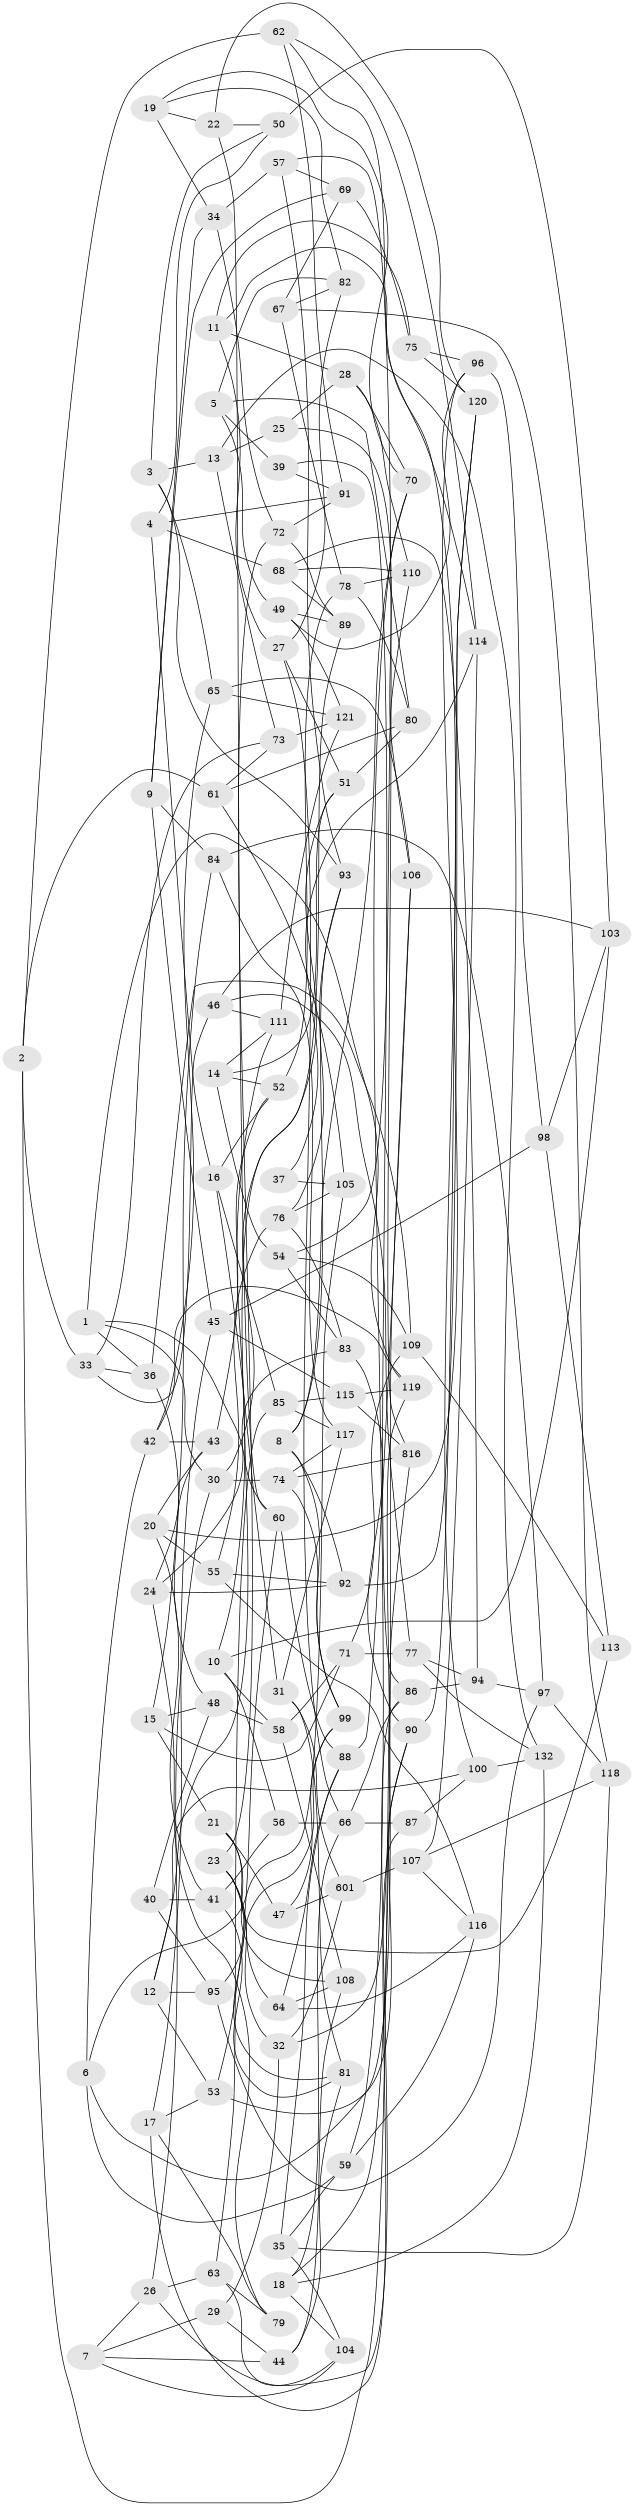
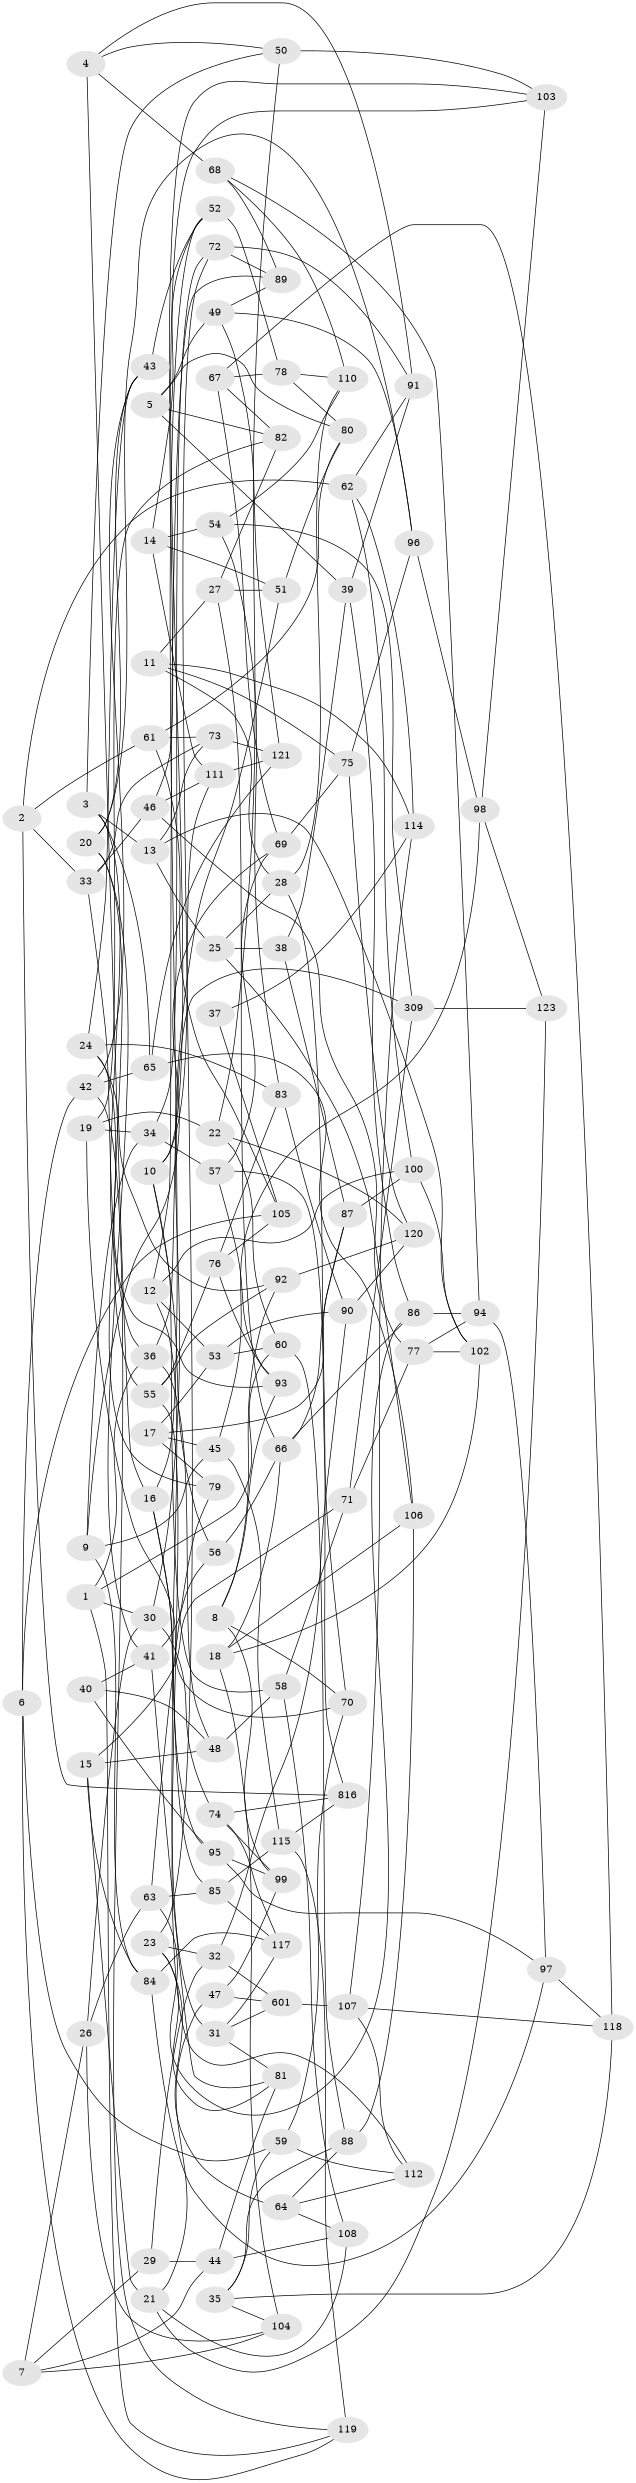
none -> (281, 949)
(412, 1346) -> (414, 1008)
(611, 1648) -> (547, 1008)
(544, 1757) -> (480, 1352)
(478, 1926) -> (414, 2175)
